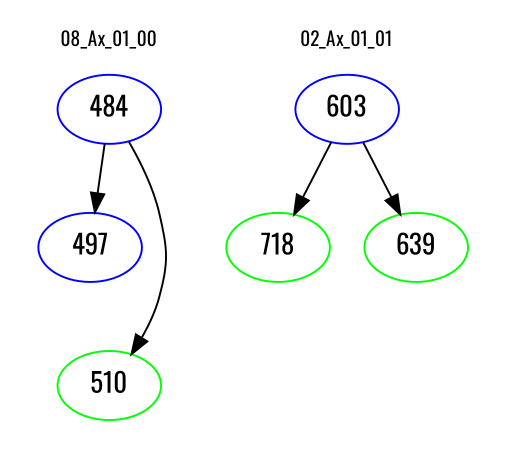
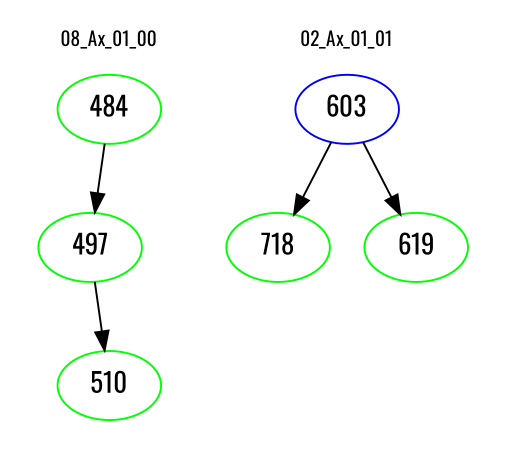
(109, 109) -> (109, 109)
(164, 238) -> (98, 306)
(90, 247) -> (90, 247)
(416, 247) -> (416, 247)
